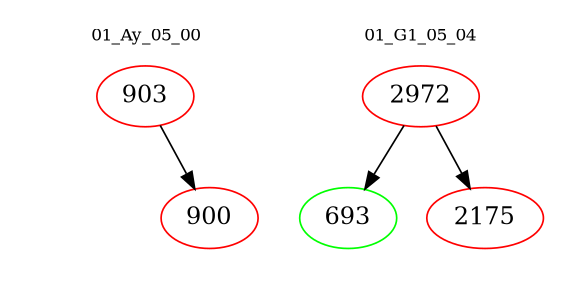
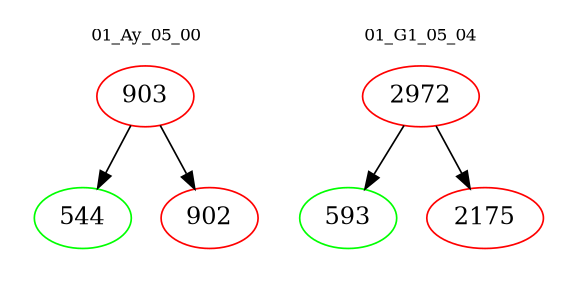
none -> (83, 218)
(210, 218) -> (210, 218)
(348, 218) -> (348, 218)
